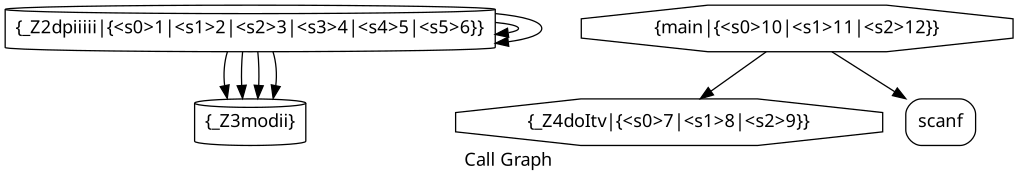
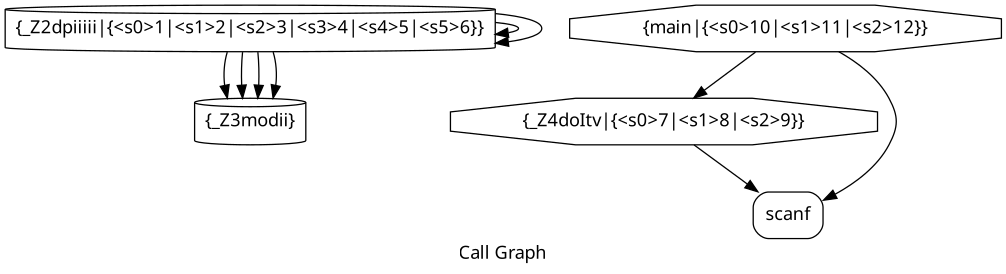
none -> (721, 165)
